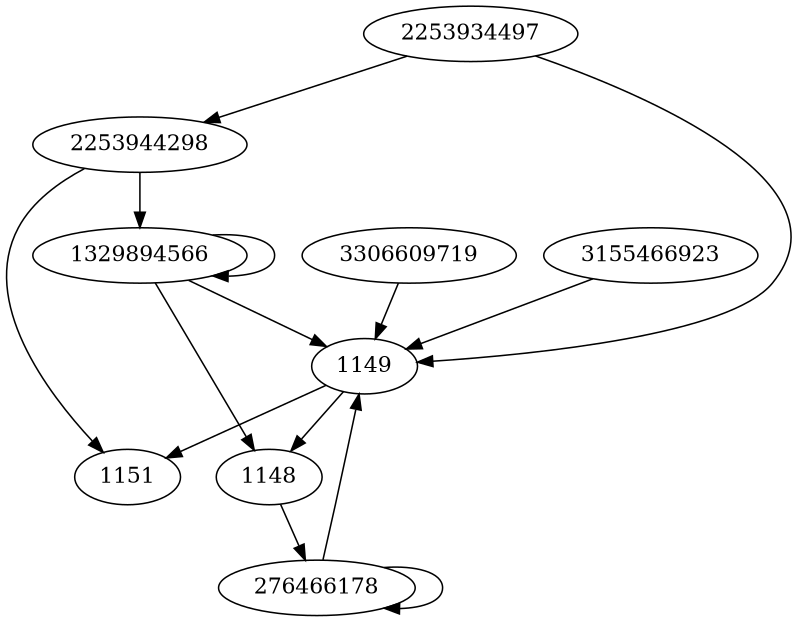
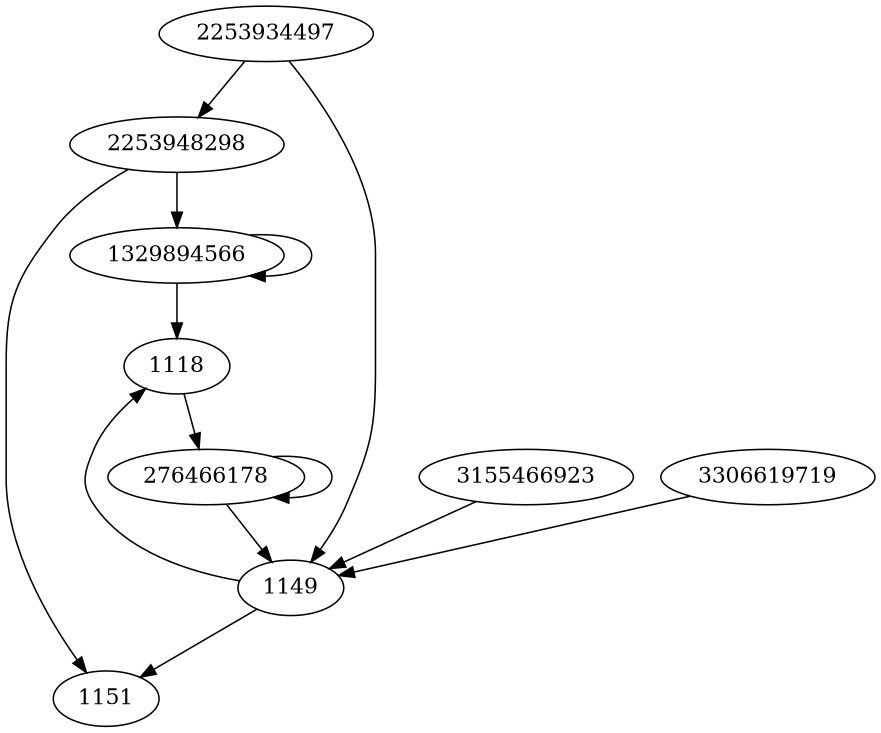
(140, 145) -> (177, 145)
(409, 255) -> (768, 477)
(250, 310) -> none
(269, 477) -> (177, 366)
